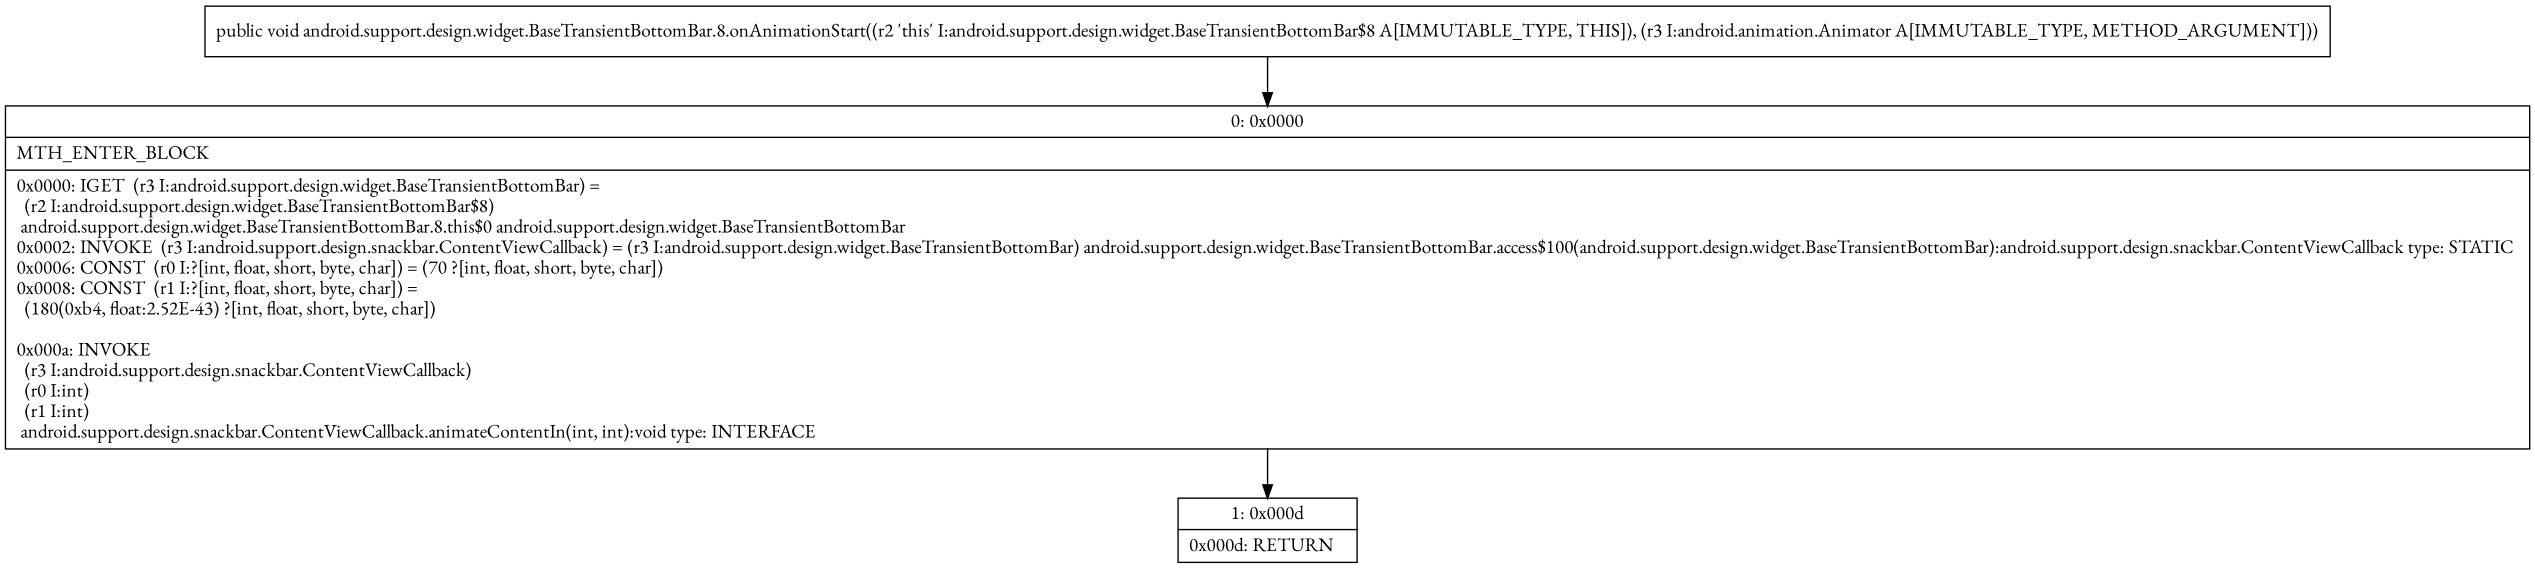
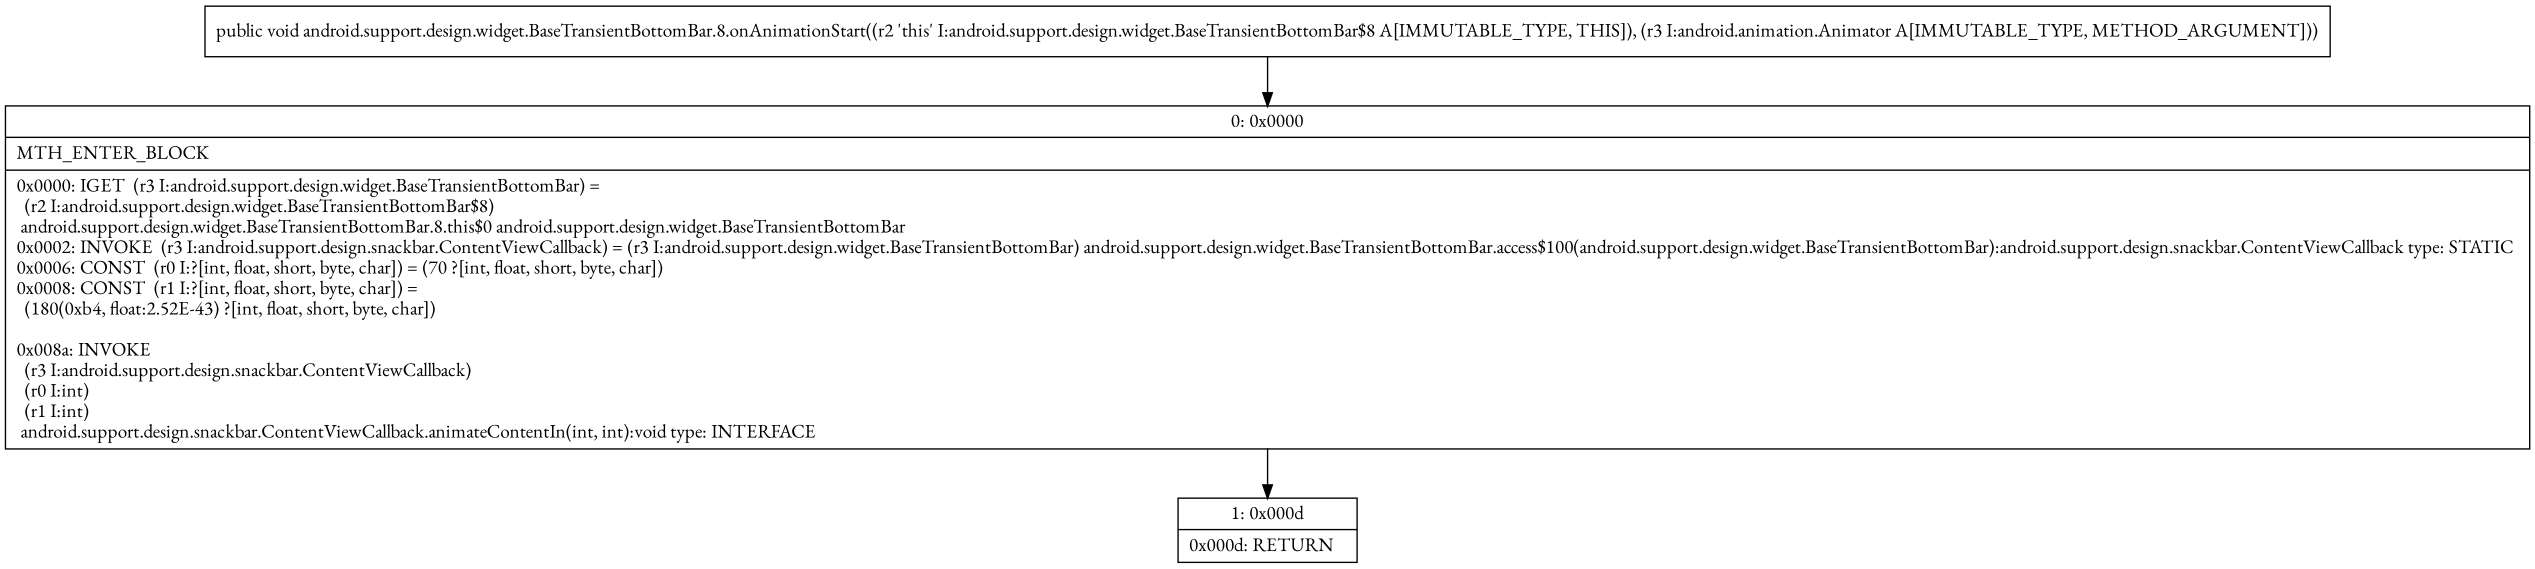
(88, 350) -> (88, 350)
